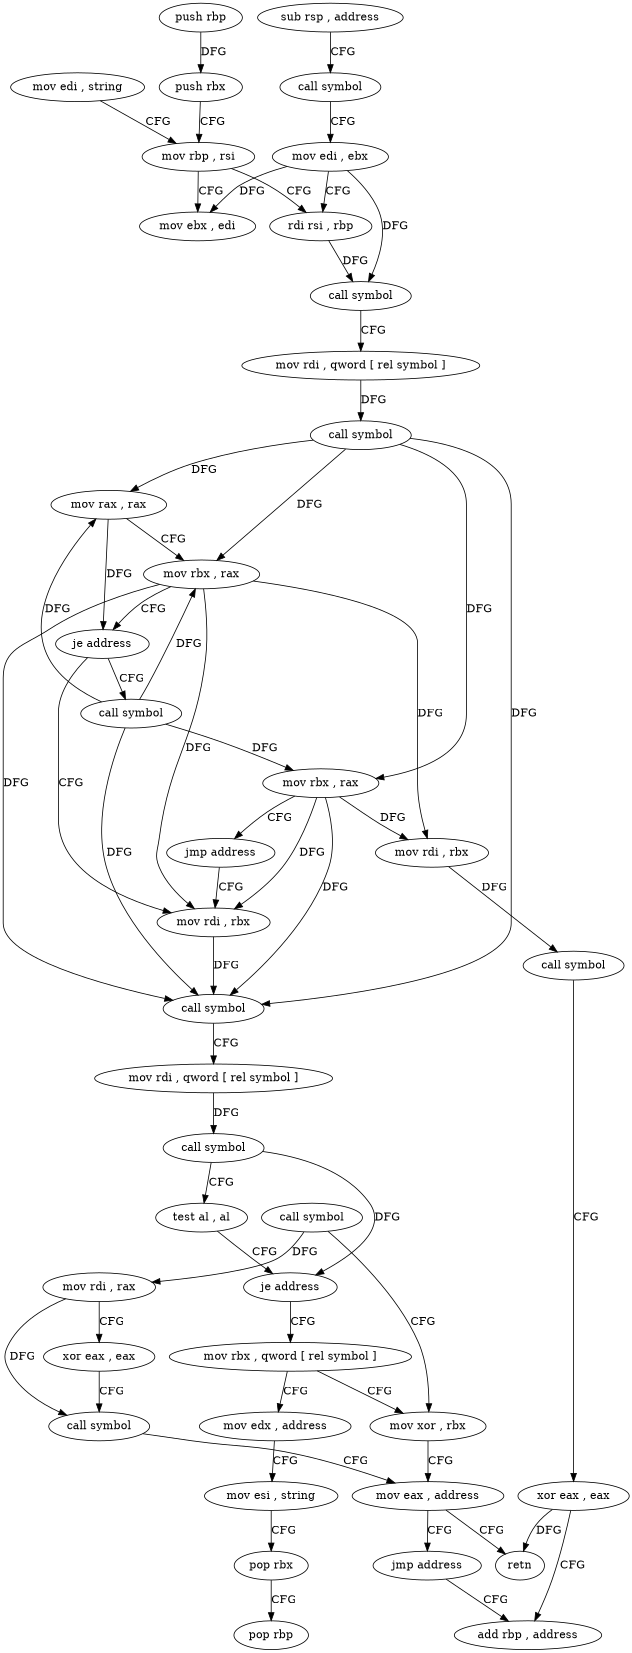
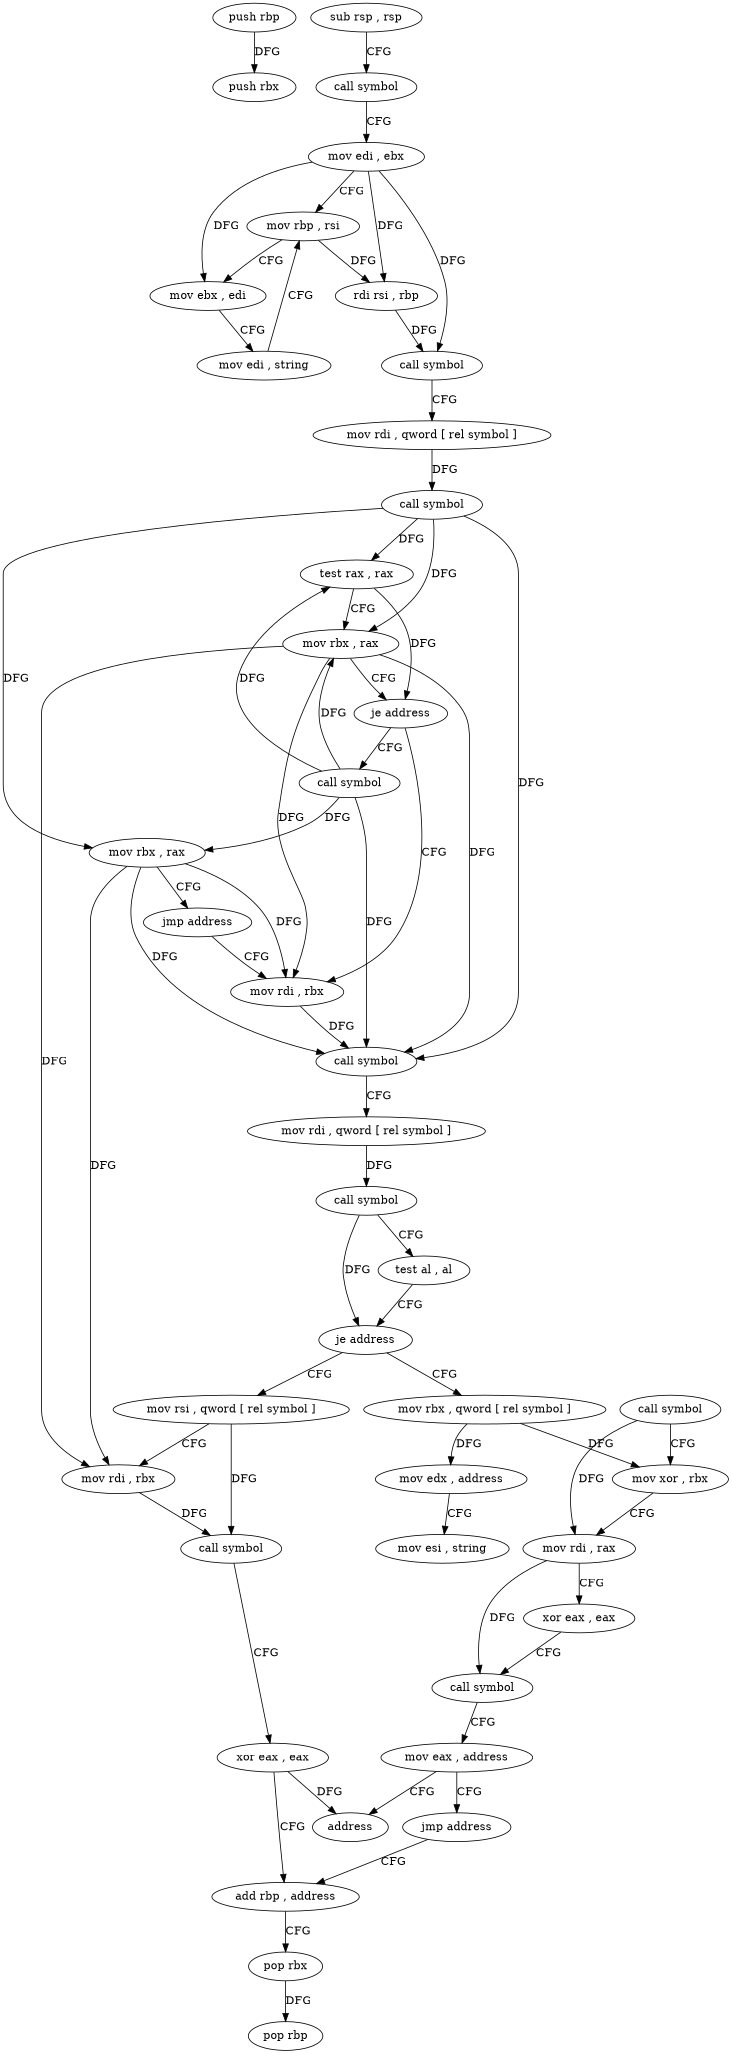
(330, 18) -> (366, 18)
(200, 118) -> (338, 189)
(299, 192) -> (364, 261)
(338, 192) -> (391, 226)
none -> (233, 328)
(109, 505) -> (357, 574)
(296, 1392) -> (469, 1444)
(380, 1392) -> (601, 1444)
none -> (231, 1410)
(428, 1457) -> (628, 1512)
(271, 1527) -> (286, 1928)
(520, 1566) -> (350, 1827)
(284, 1600) -> (299, 2001)
